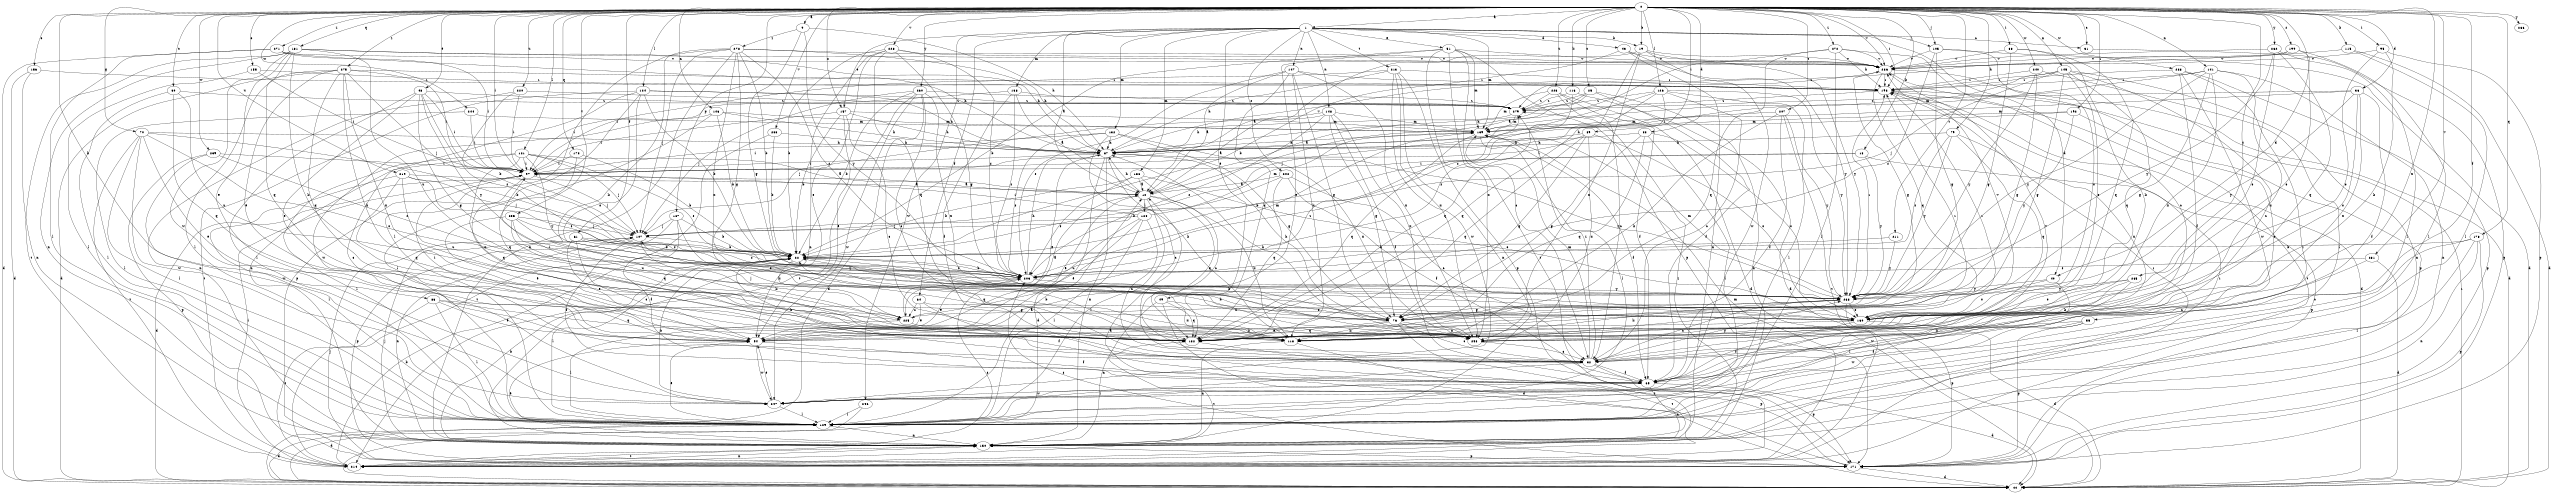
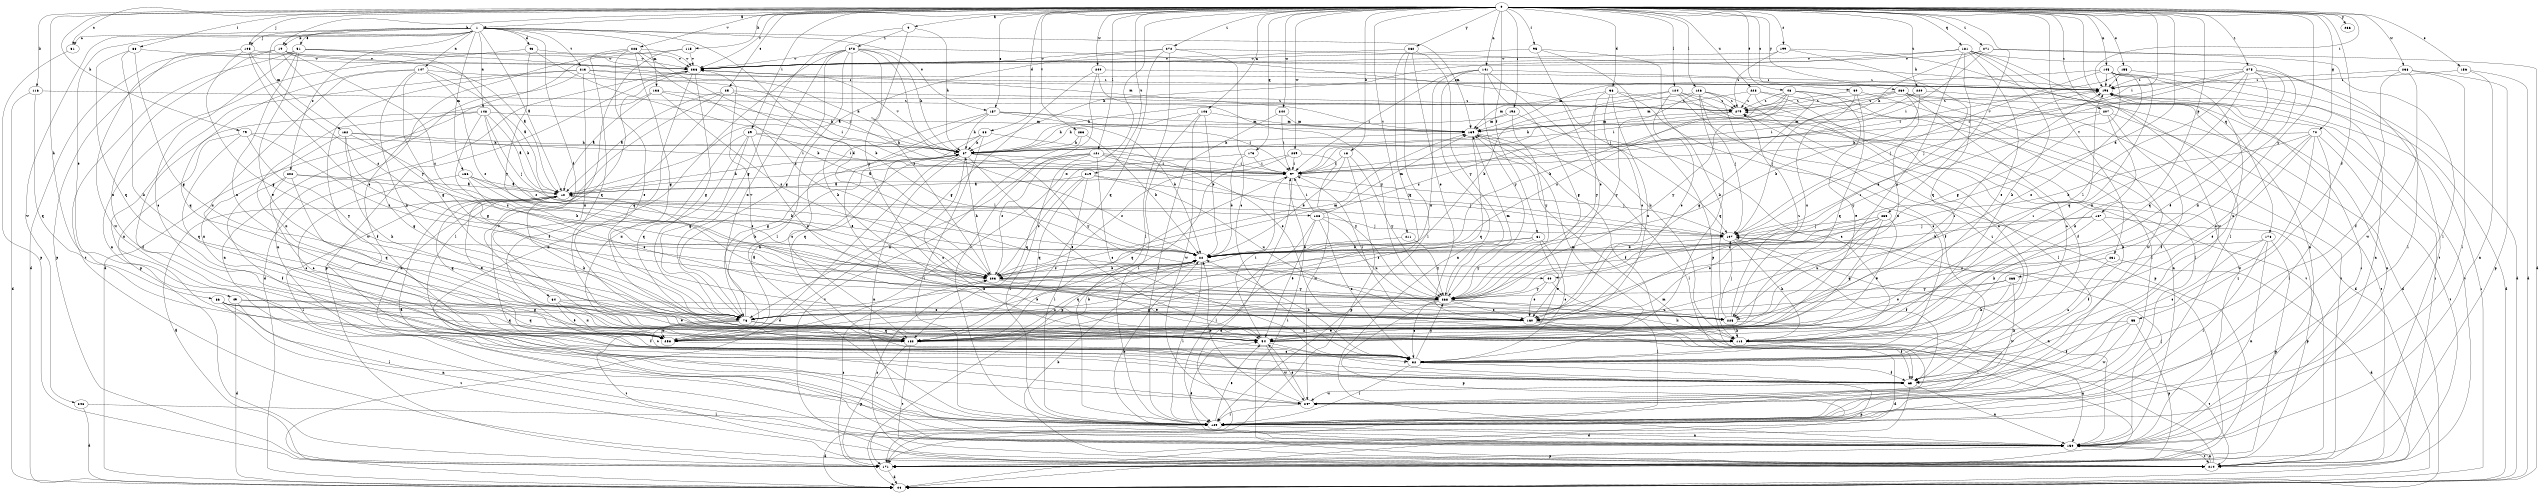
(366, 354) -> (2007, 219)
